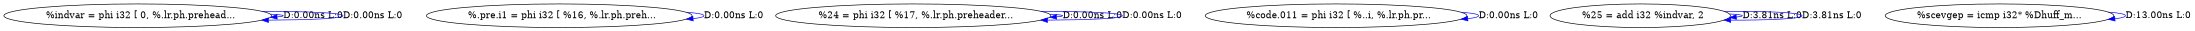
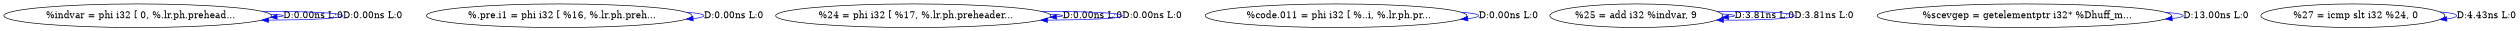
(1640, 16) -> (1636, 16)
(2000, 16) -> (2024, 16)
none -> (2353, 16)
